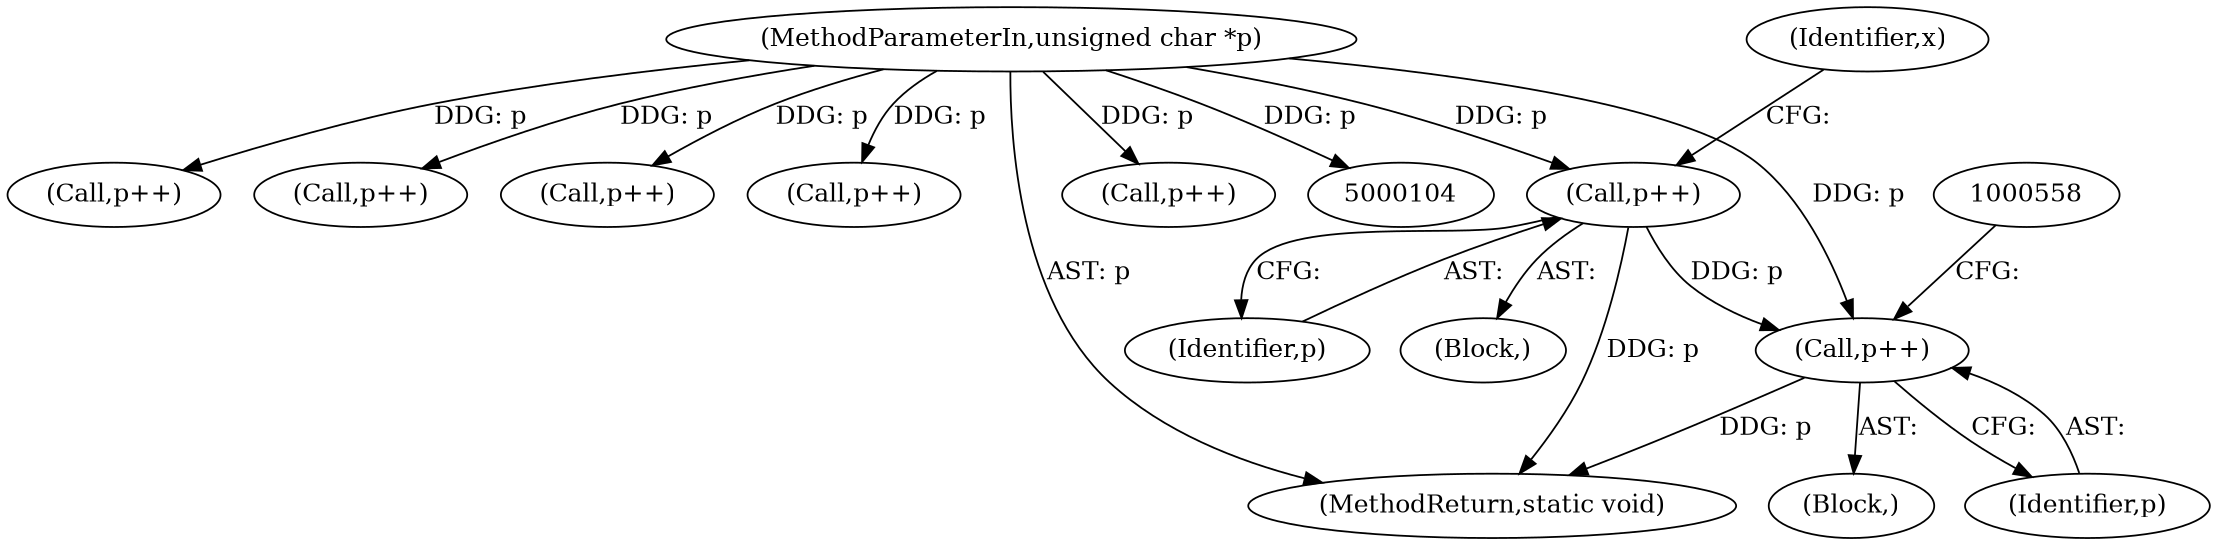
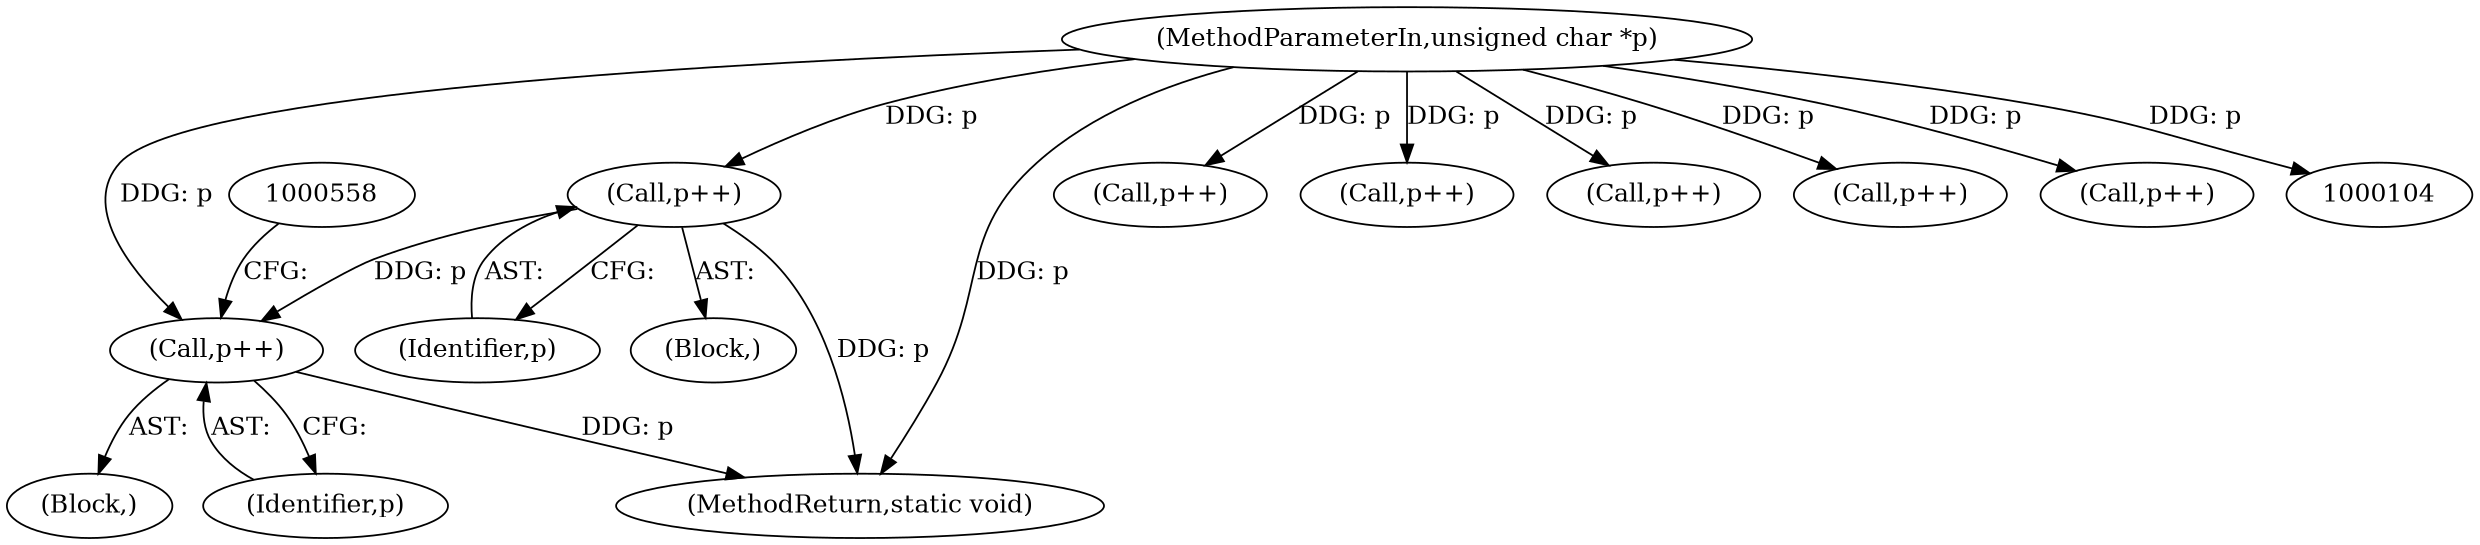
(1868, 39) -> none
(1401, 195) -> (2379, 195)
(1089, 273) -> (1023, 273)
